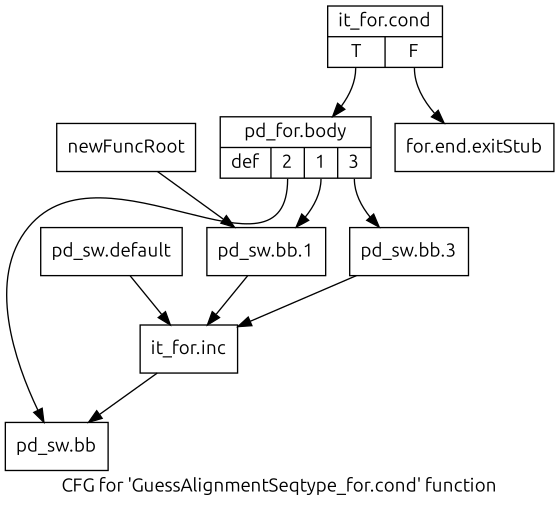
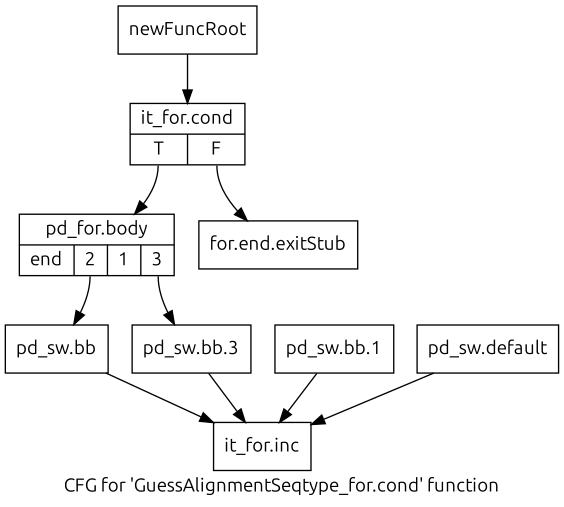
(246, 162) -> (47, 260)
(190, 195) -> (188, 72)
(316, 199) -> none
(129, 394) -> (154, 395)
